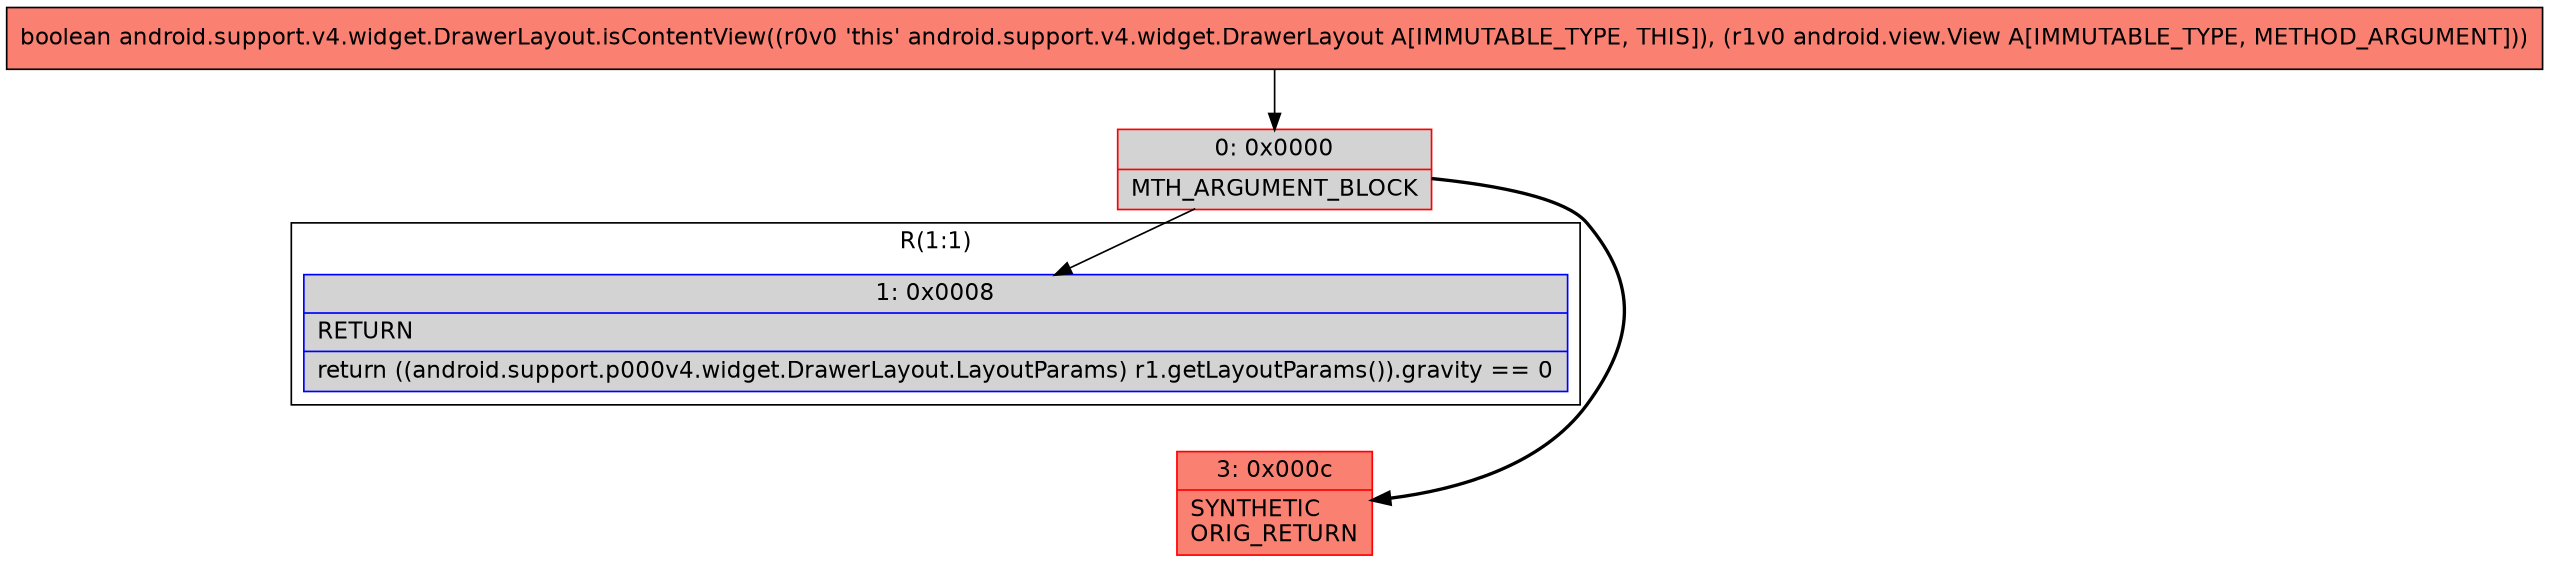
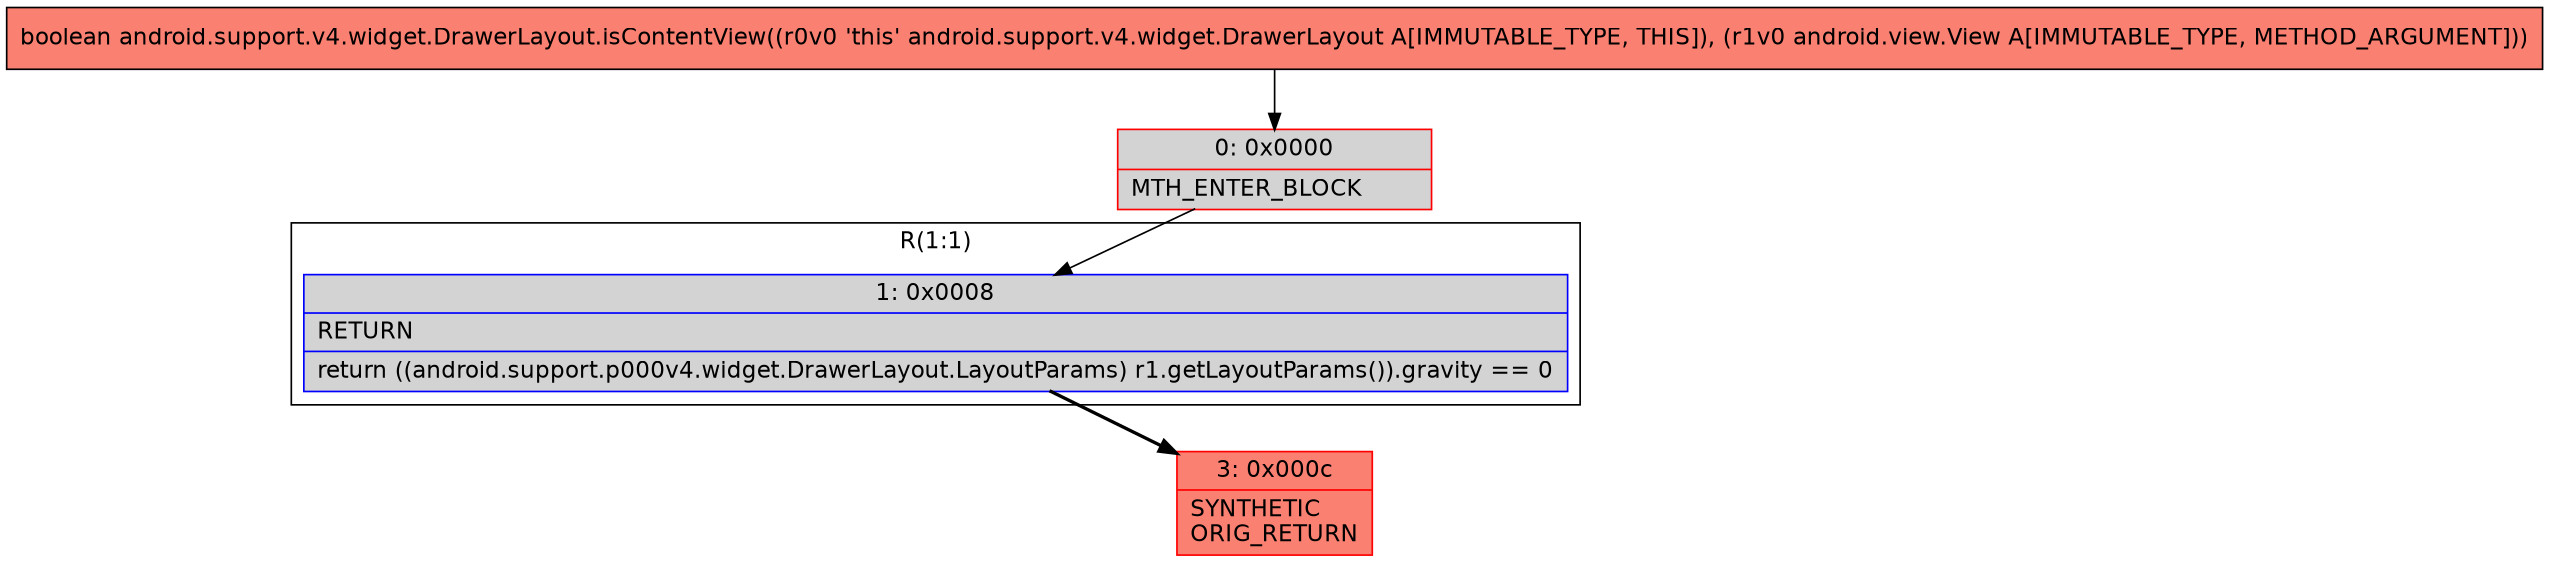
(1275, 189) -> (1247, 189)
(1619, 343) -> (1105, 418)
